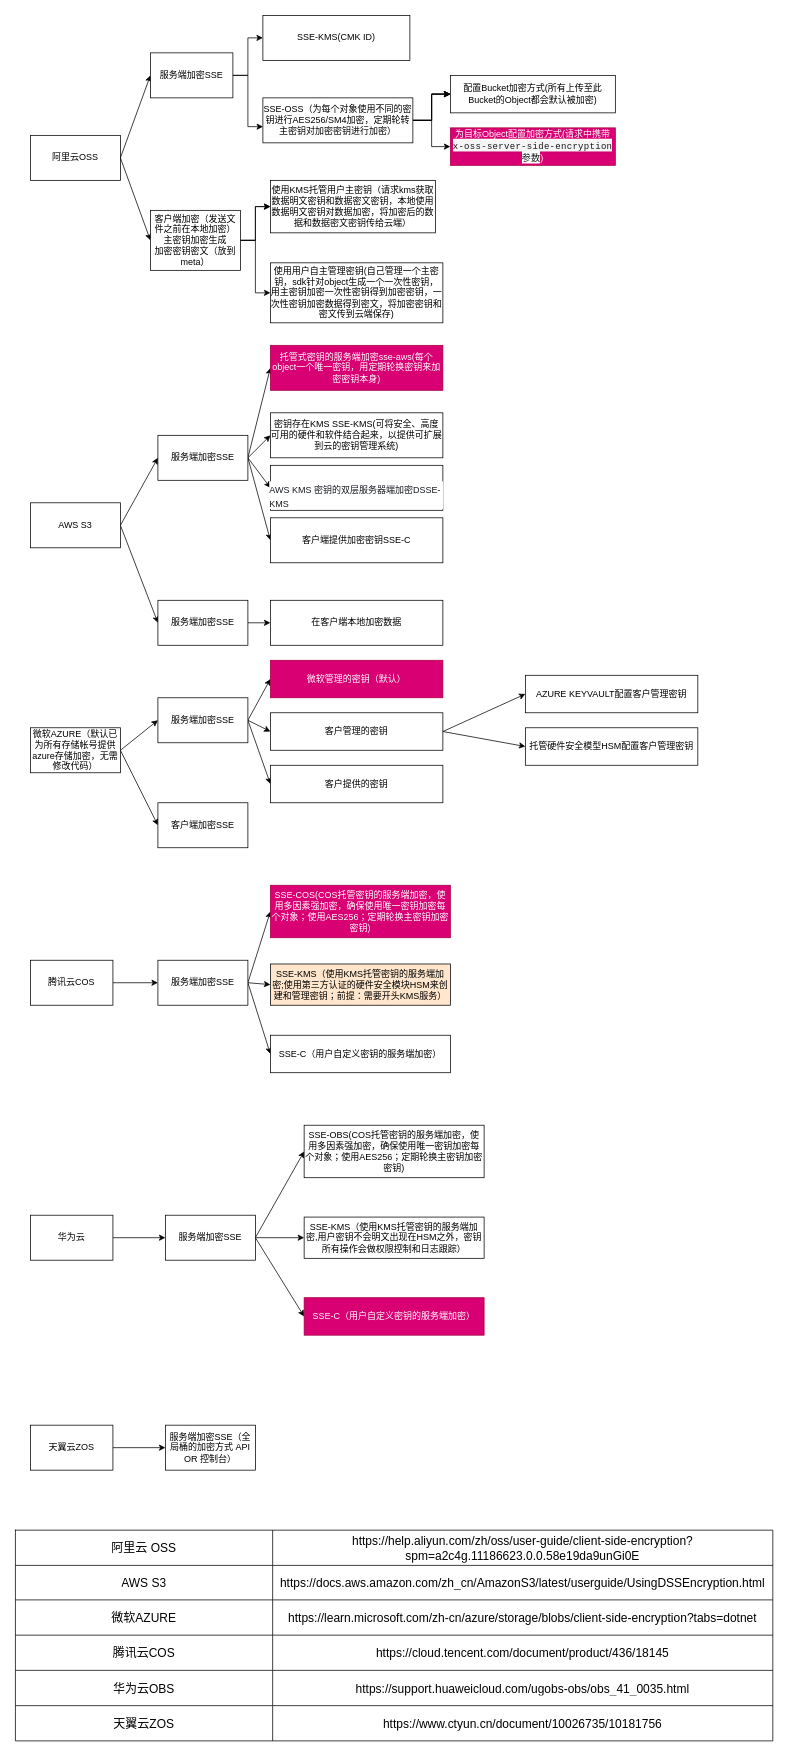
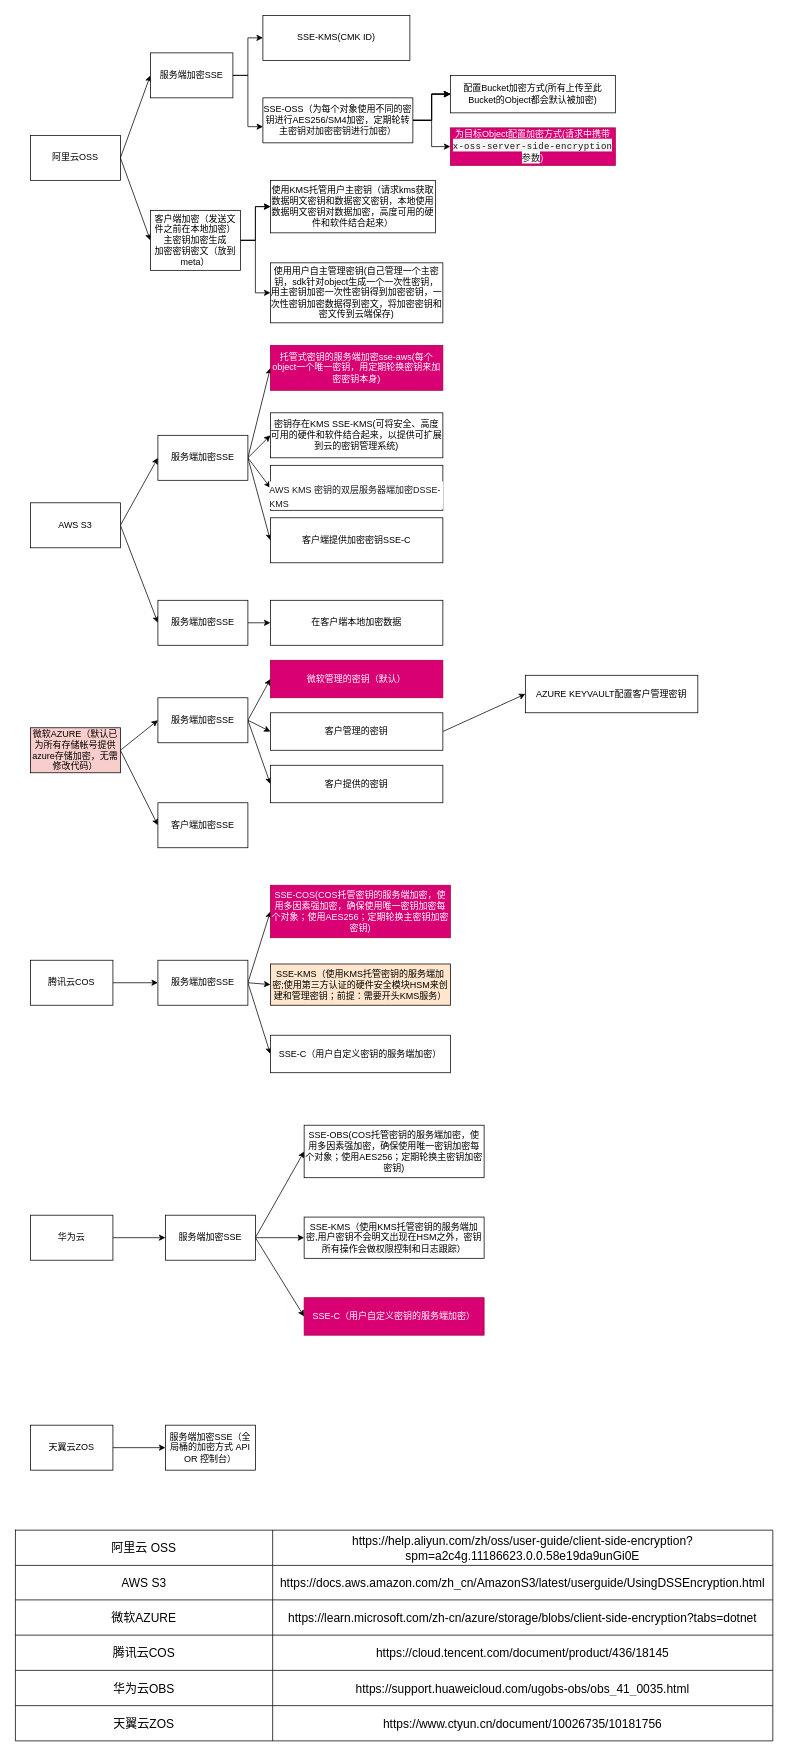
(353, 207) -> (353, 207)
(482, 739) -> none
(612, 747) -> none
(75, 750) -> (75, 750)
